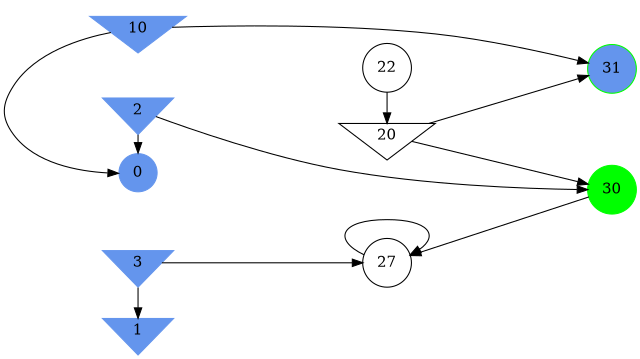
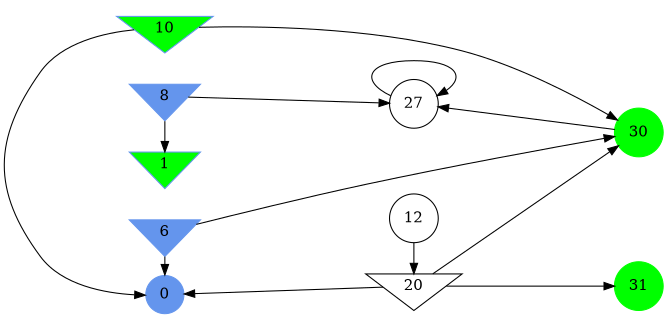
(138, 29) -> (165, 29)
(376, 29) -> (411, 40)
(387, 68) -> (414, 218)
(612, 69) -> (639, 286)
(138, 110) -> (165, 232)
(138, 263) -> (165, 96)
none -> (289, 290)
(138, 331) -> (165, 164)
